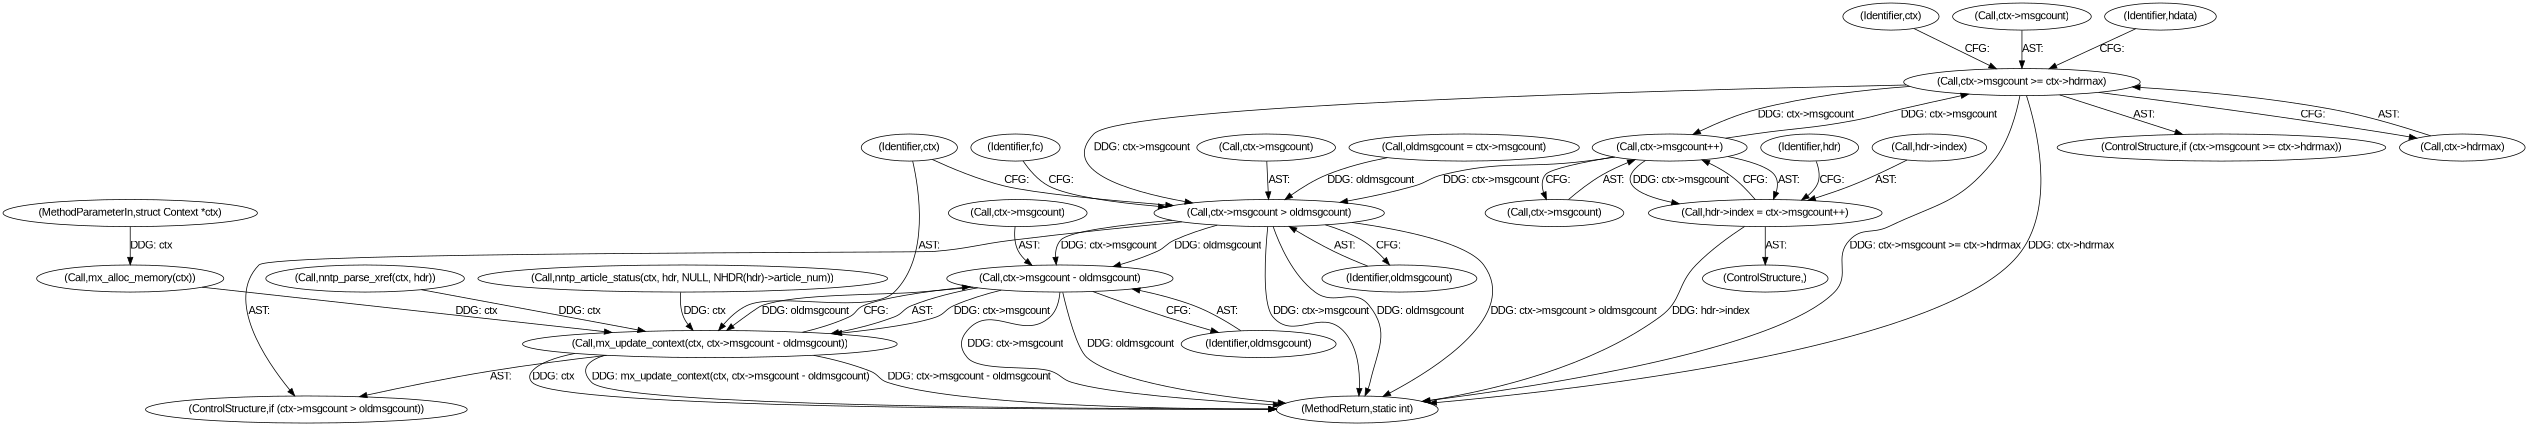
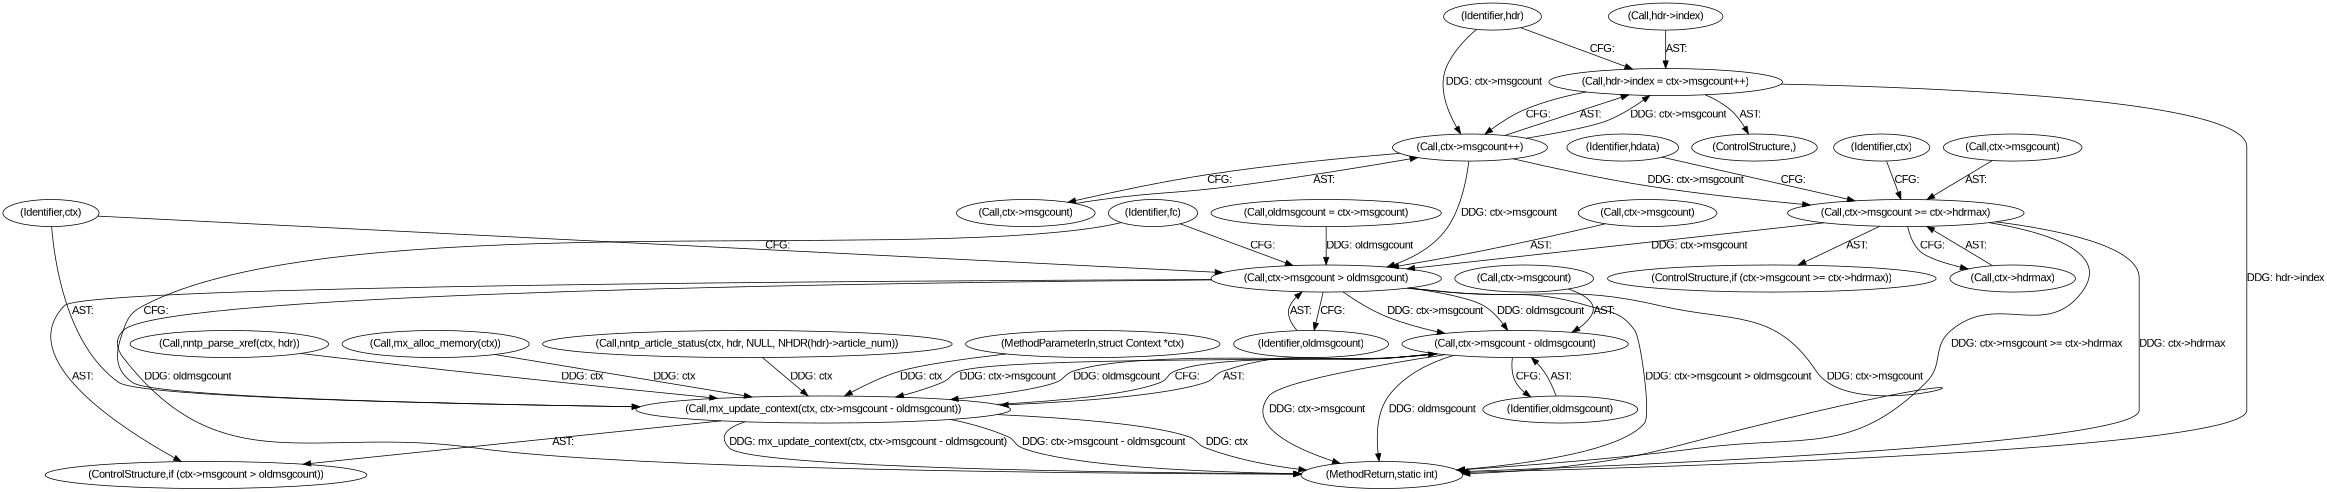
(1803, 100) -> (1444, 74)
(130, 242) -> (926, 365)
none -> (334, 258)
